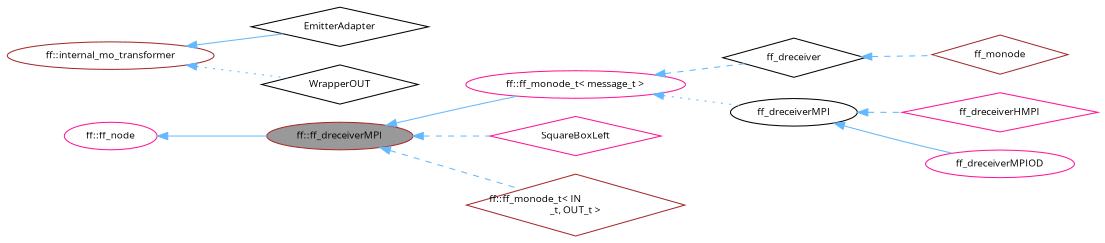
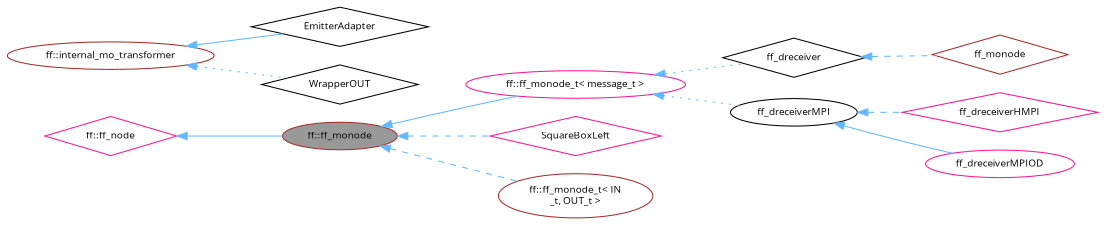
(705, 69) -> (705, 69)
(111, 136) -> (111, 136)
(340, 136) -> (340, 136)
(576, 205) -> (576, 196)
